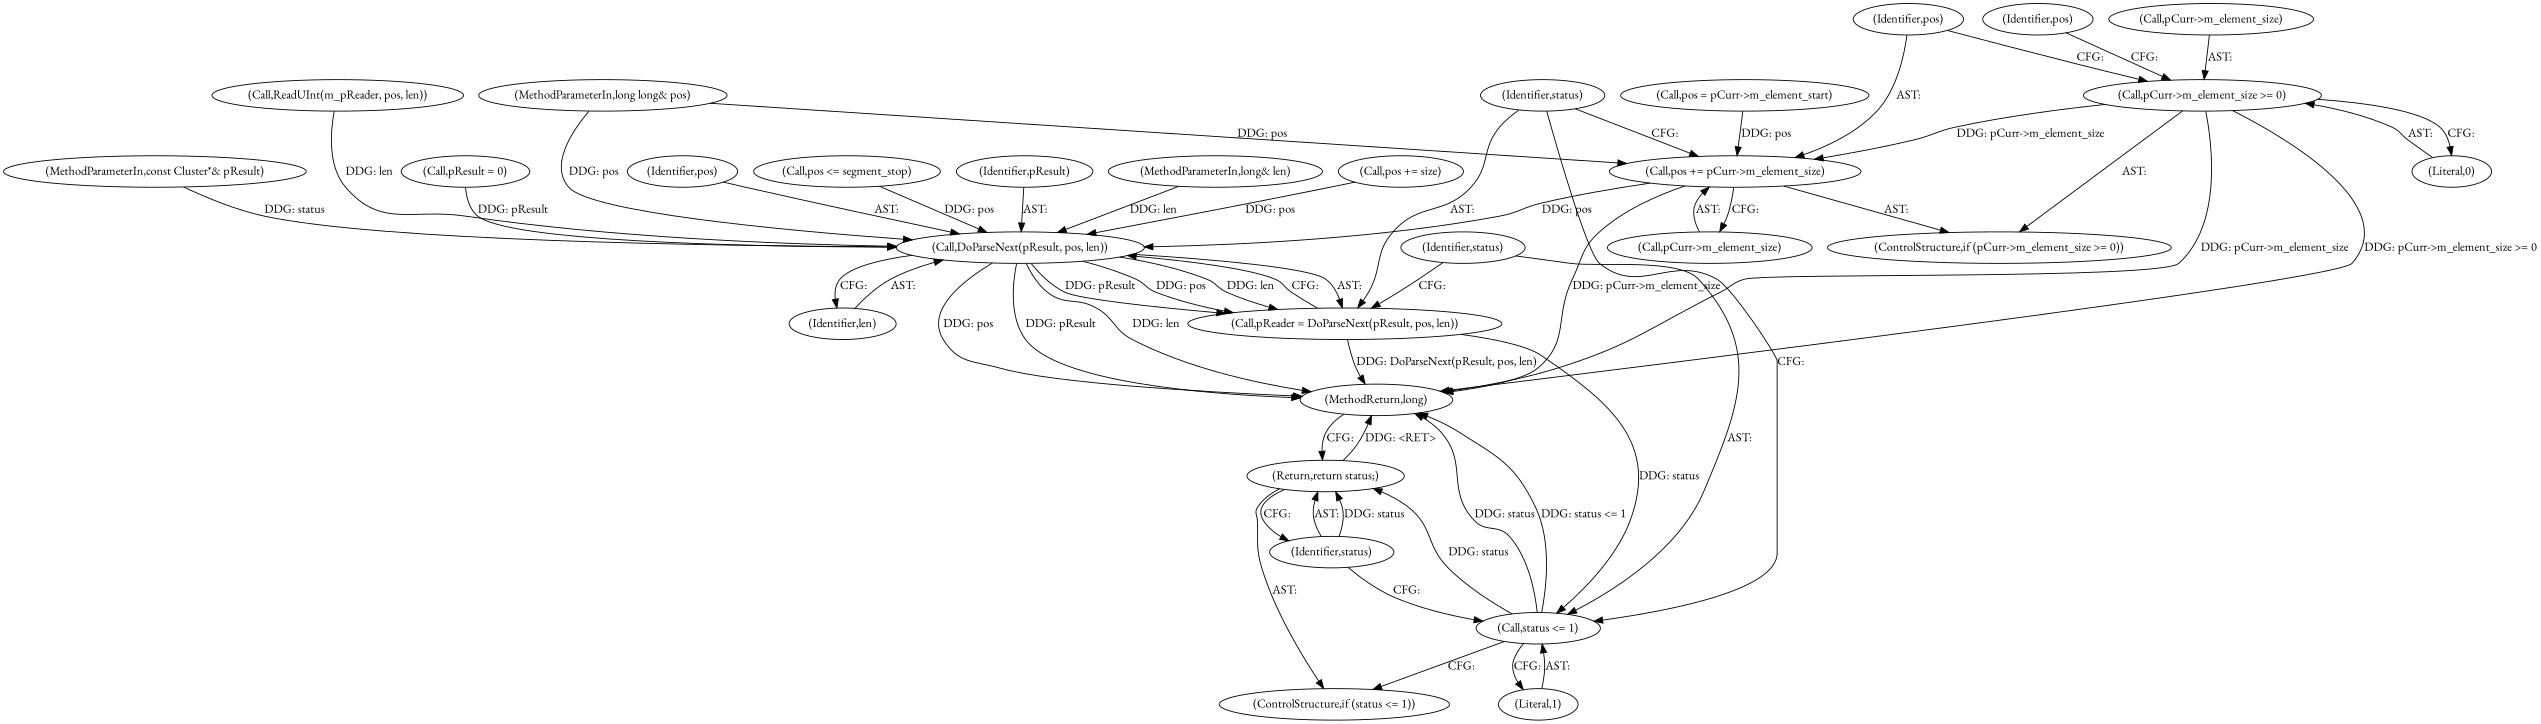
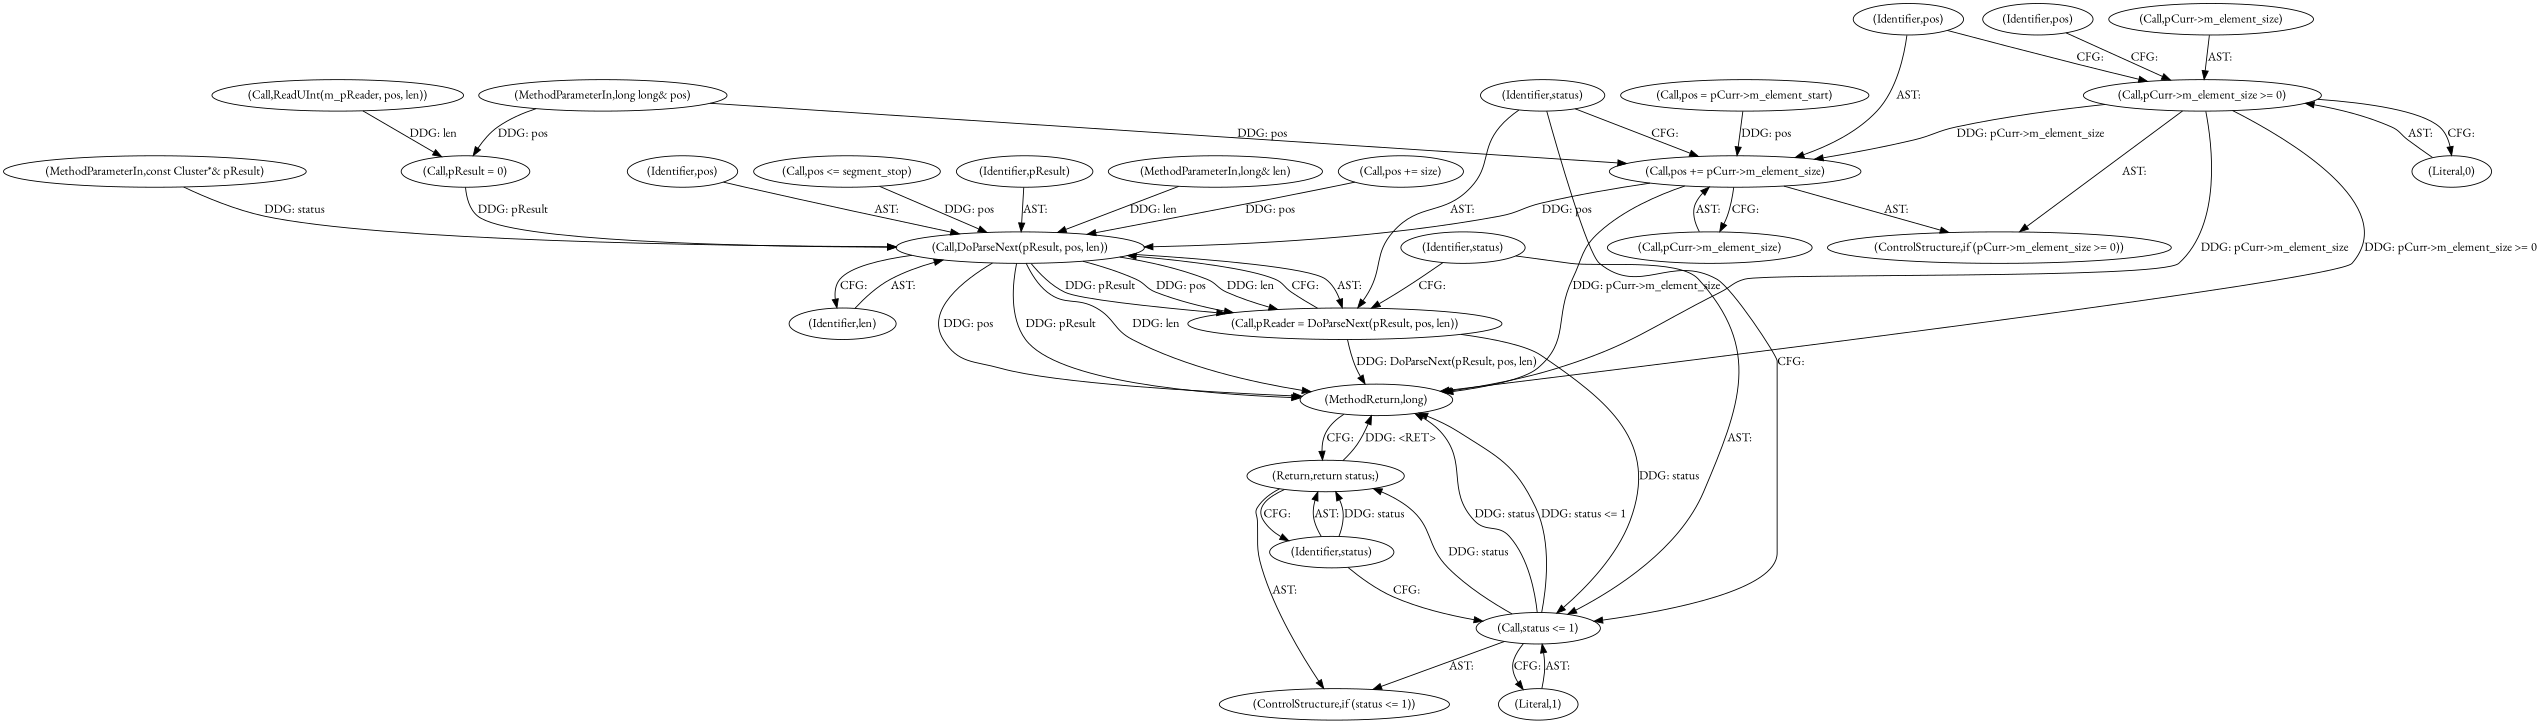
(691, 218) -> (503, 123)
(573, 229) -> (398, 132)
(1463, 666) -> (1463, 666)
